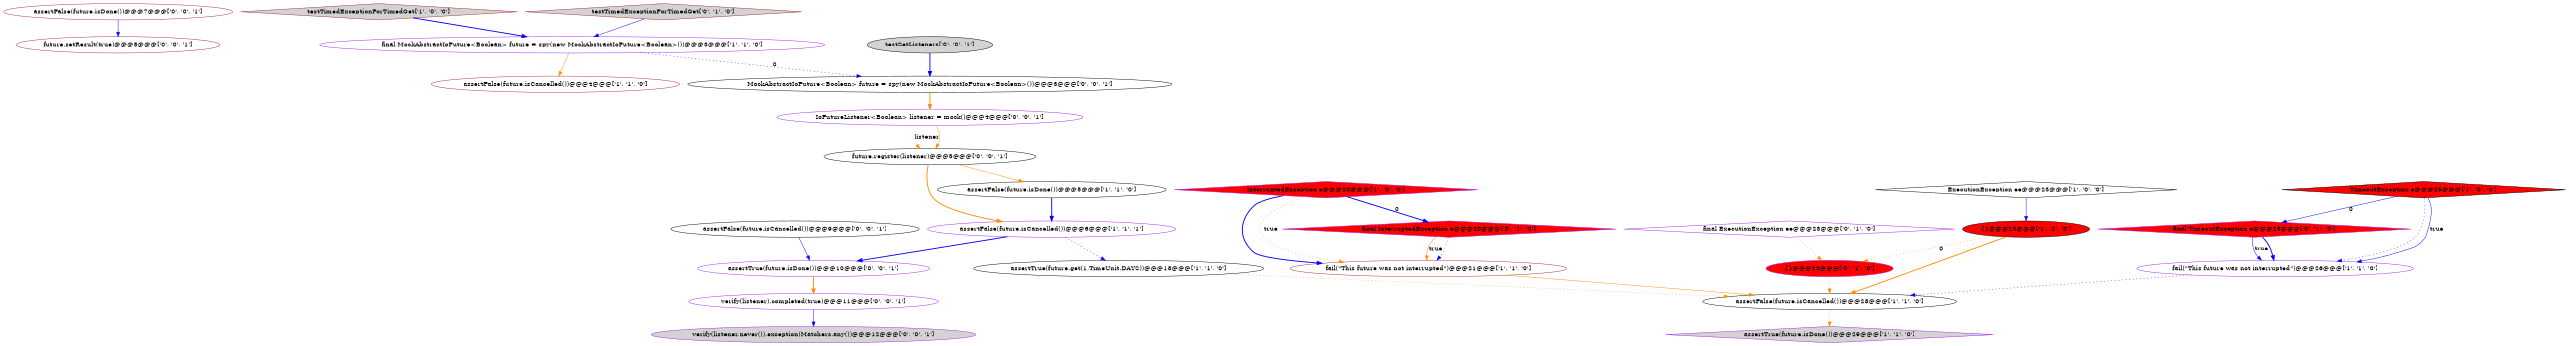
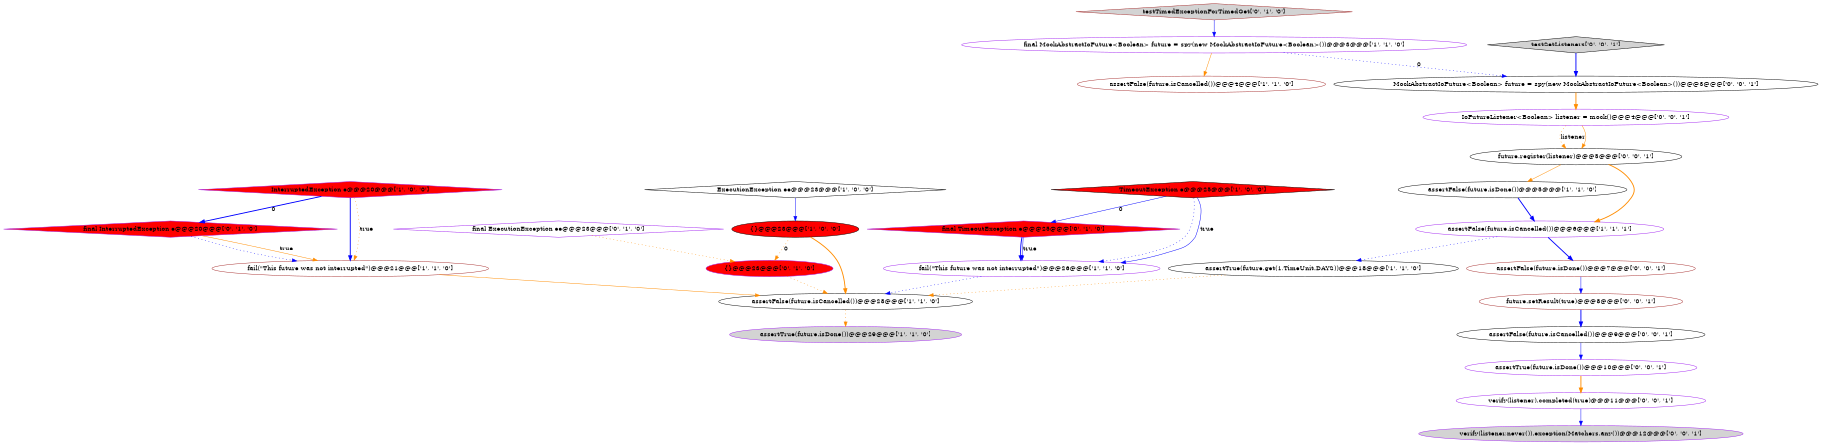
(379, 12) -> none
(930, 45) -> (1576, 45)
(935, 248) -> (1559, 247)
none -> (1581, 316)
(1830, 335) -> (846, 335)
